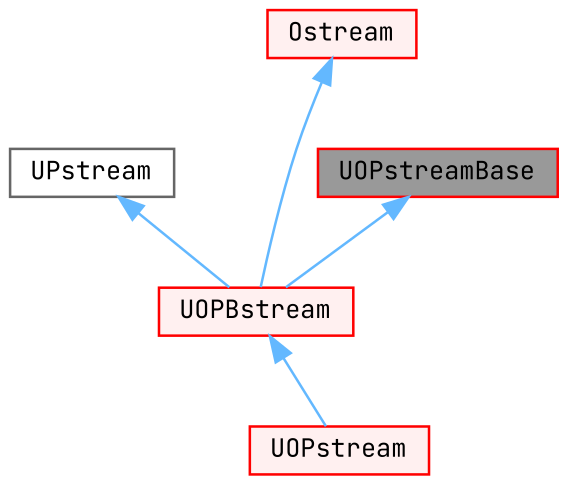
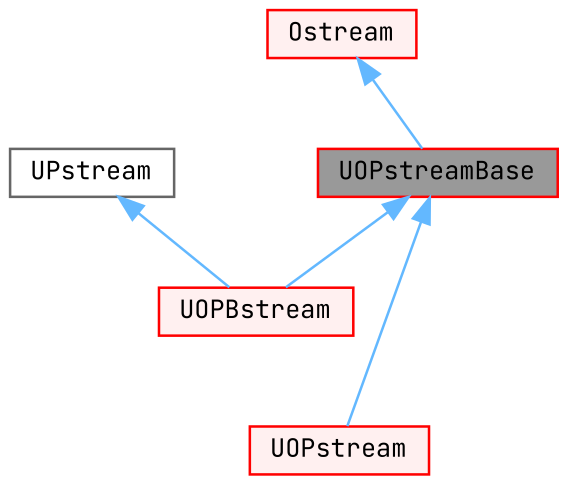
(286, 183) -> (398, 114)
(305, 392) -> (384, 324)
